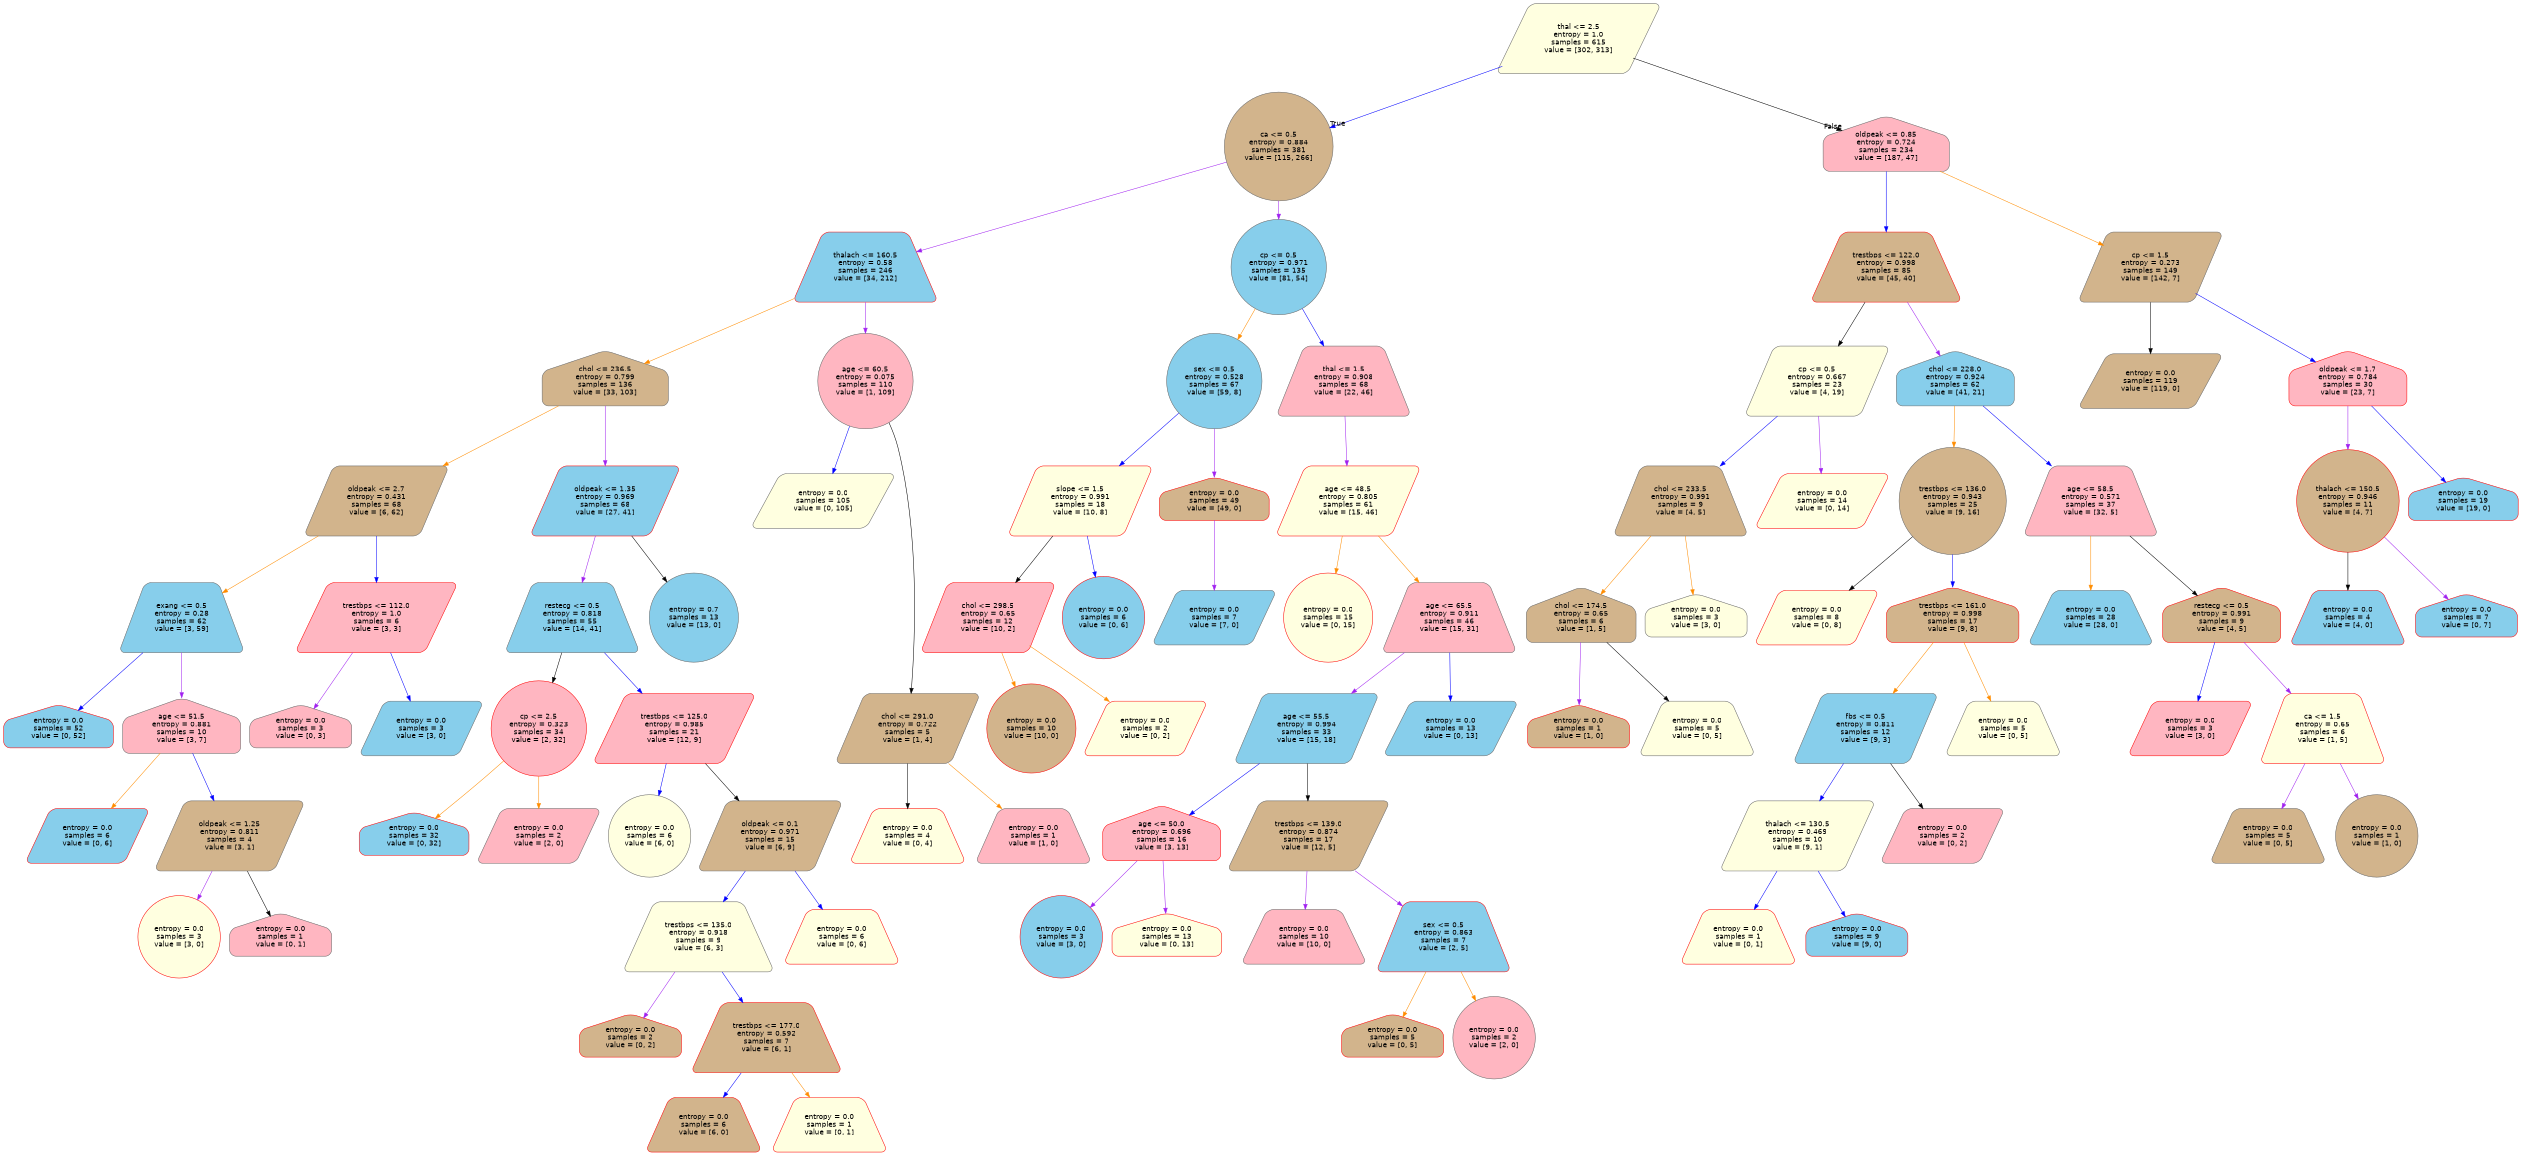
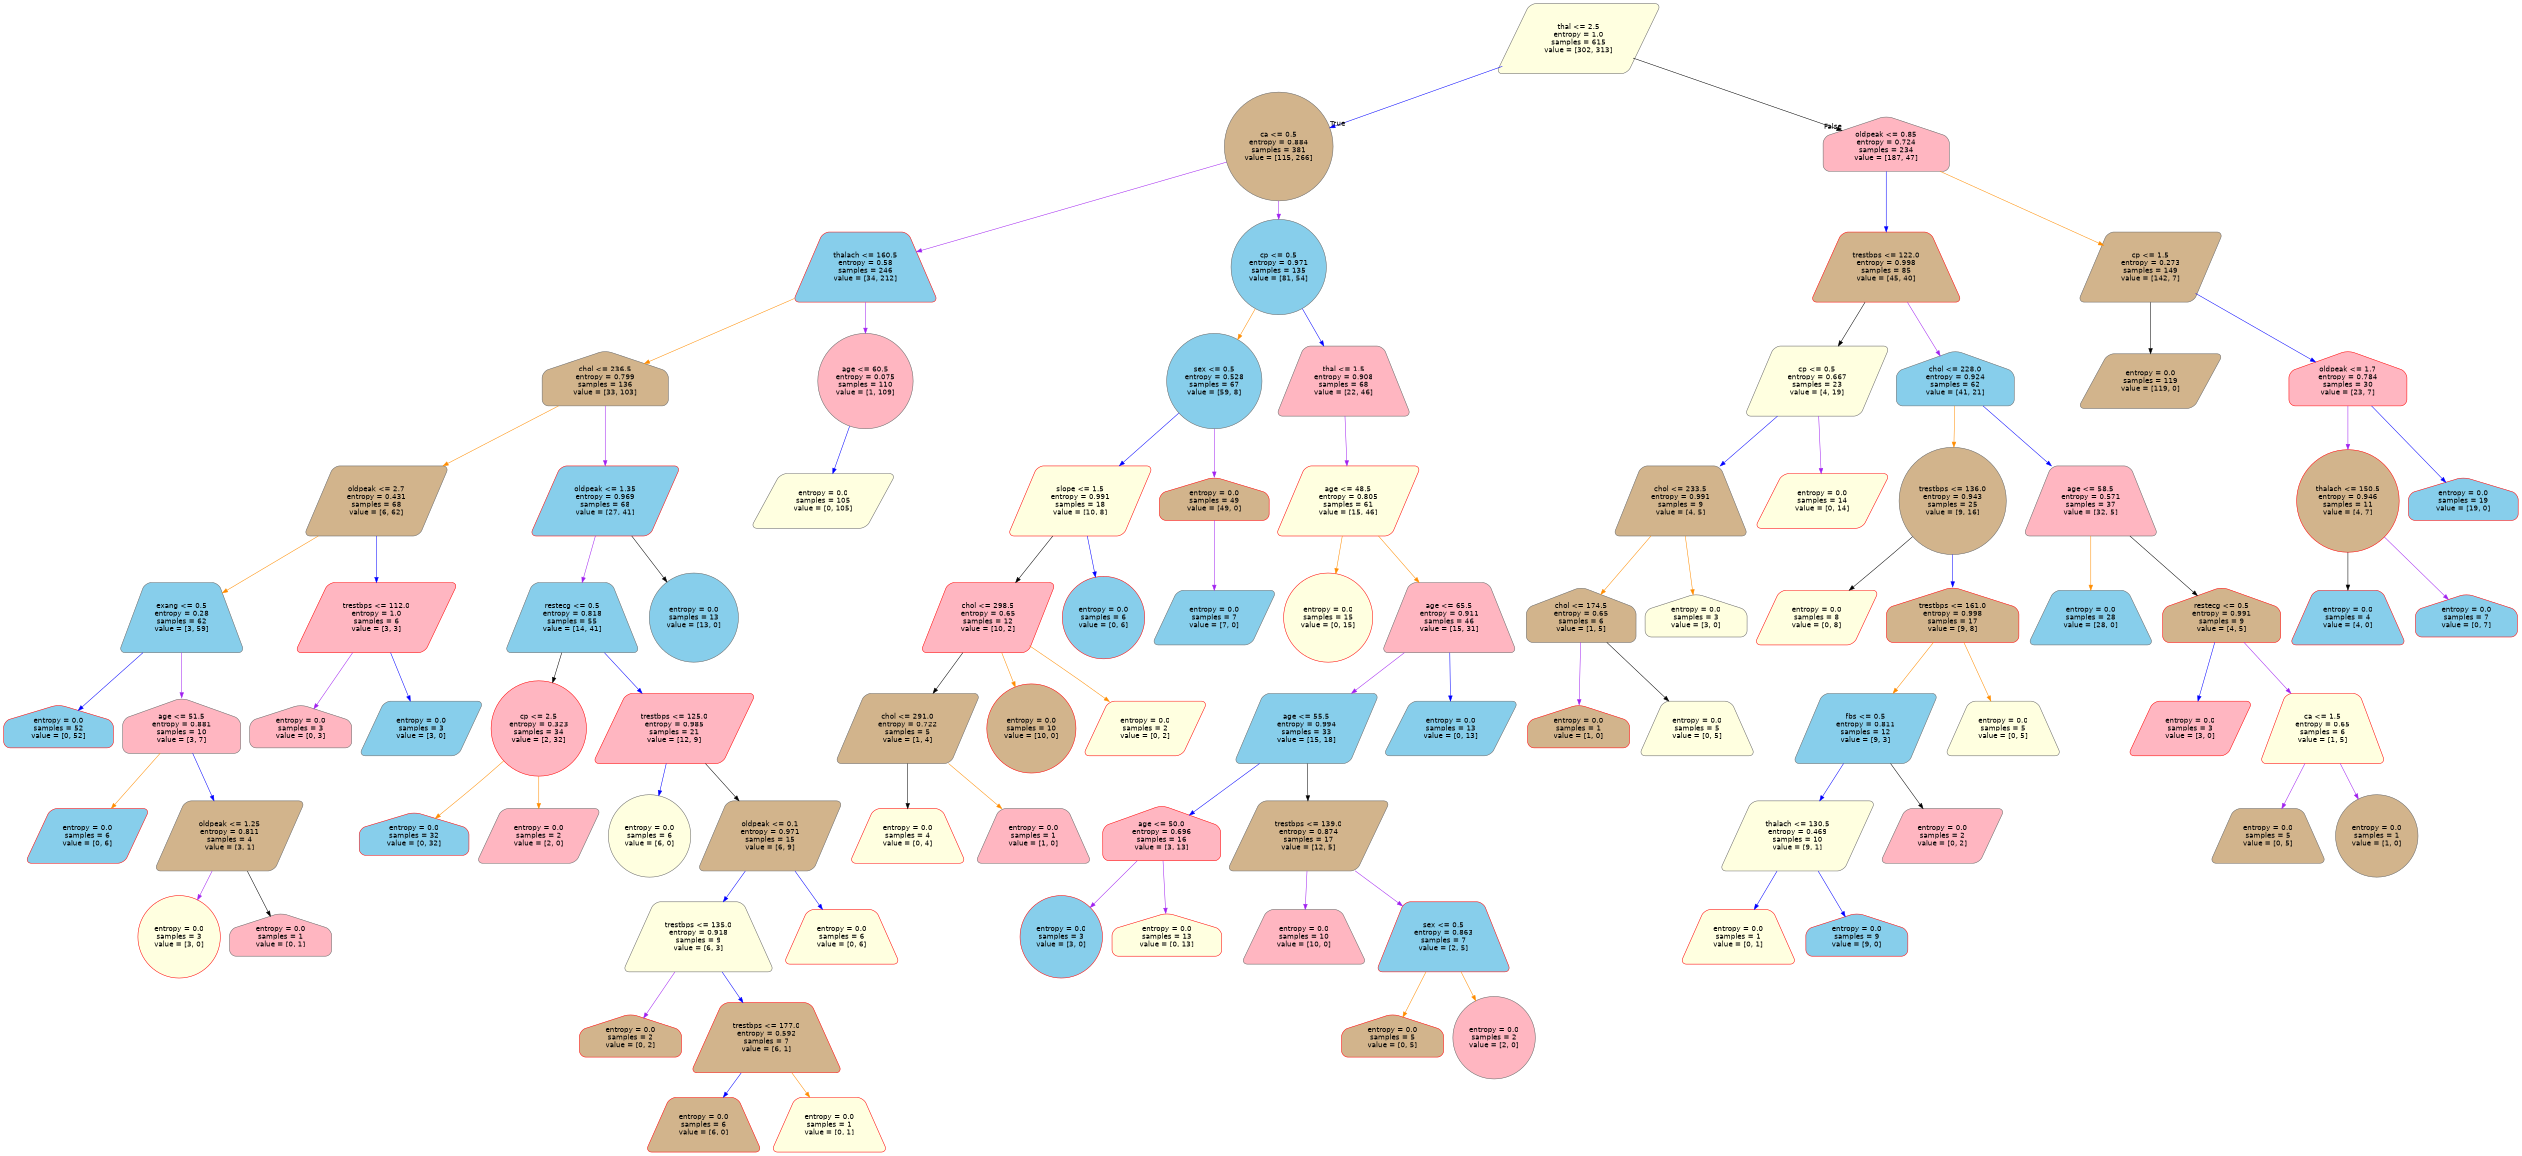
(913, 554) -> (949, 671)
(694, 618) -> (694, 618)
